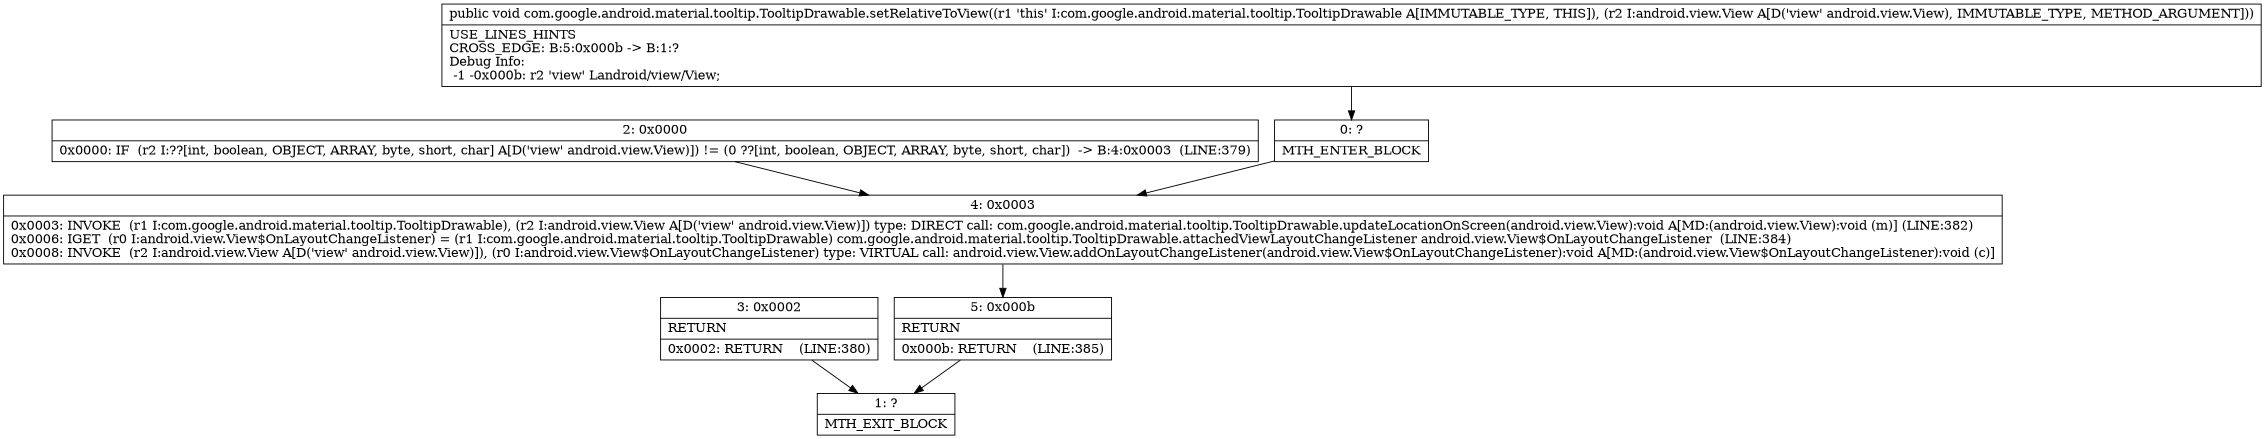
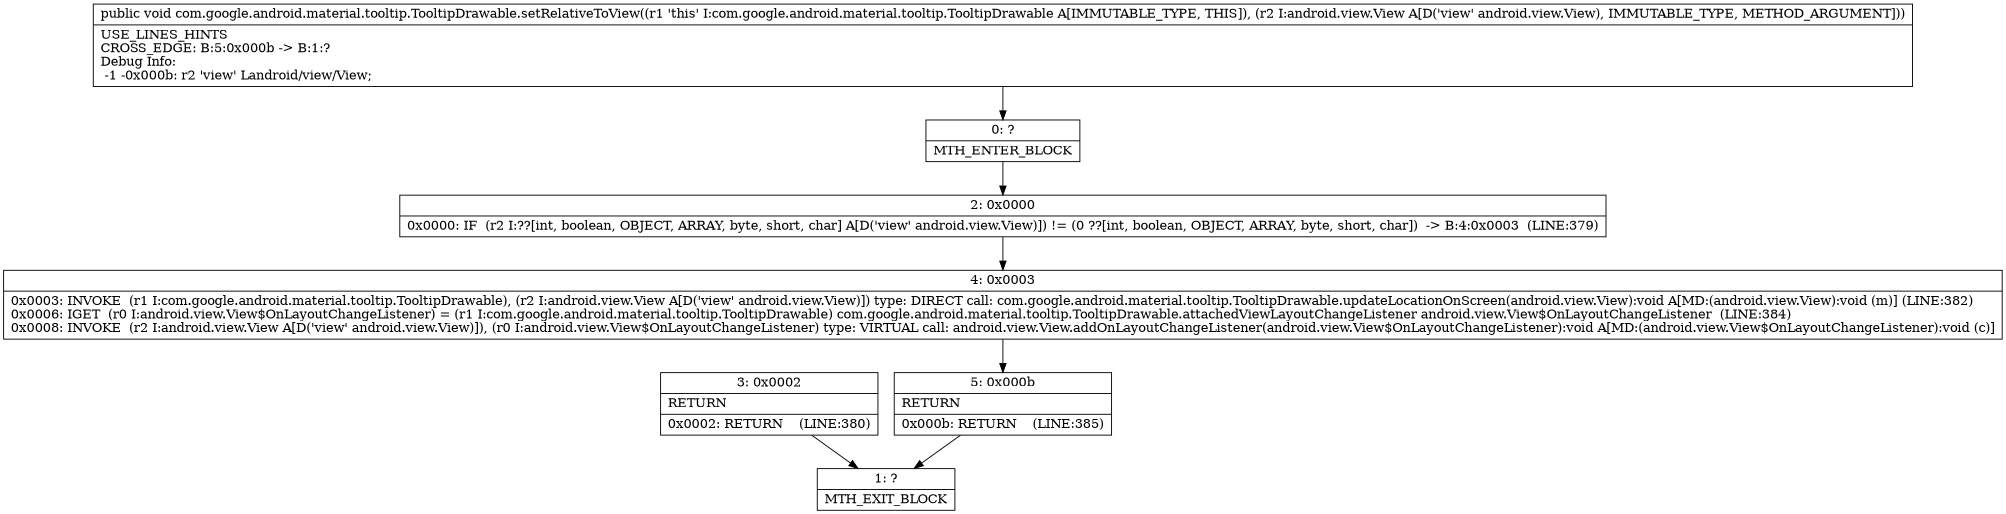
(1210, 177) -> (1003, 174)
